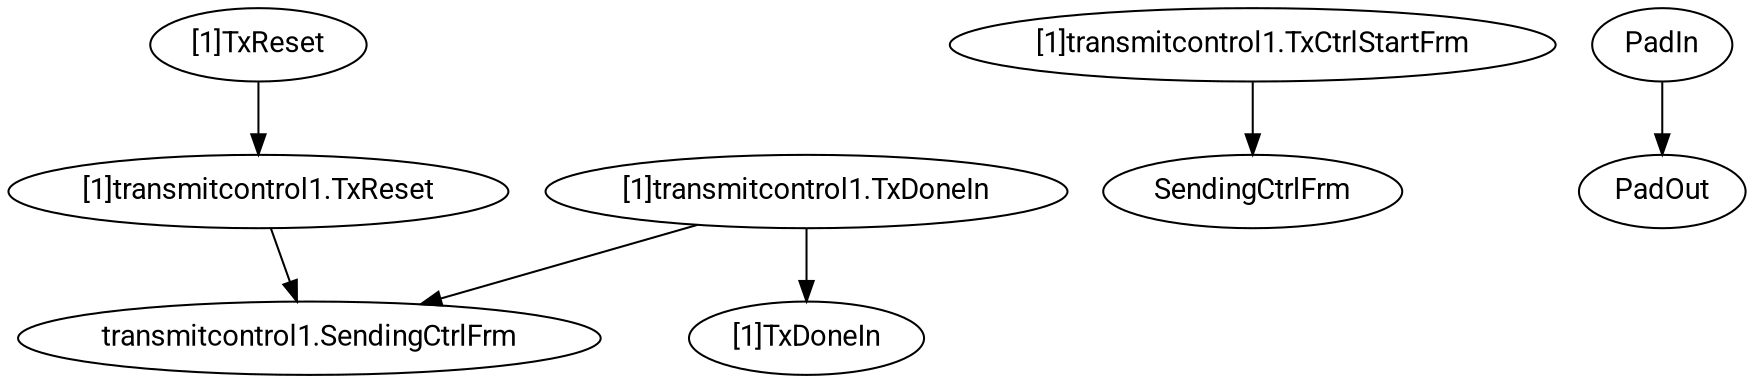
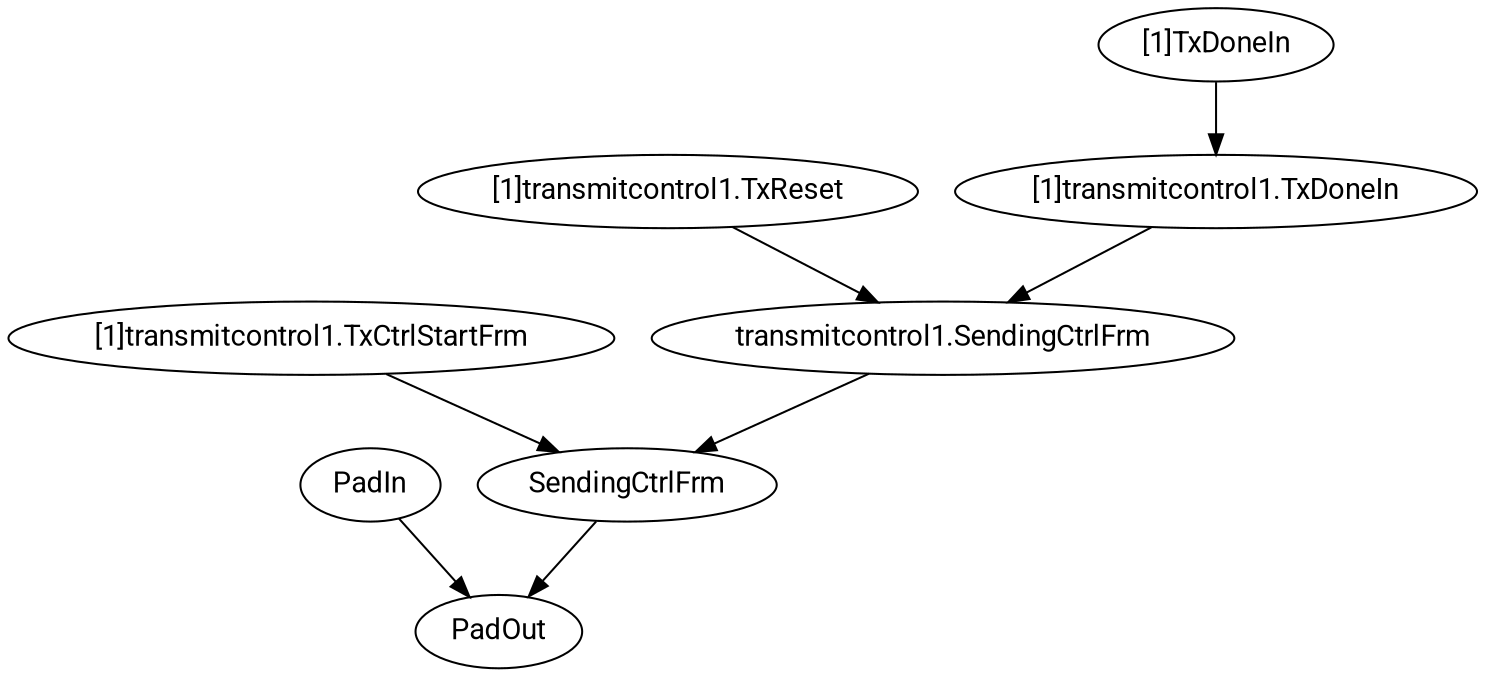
(258, 45) -> none
(807, 255) -> (1216, 108)
none -> (792, 409)
none -> (569, 551)
